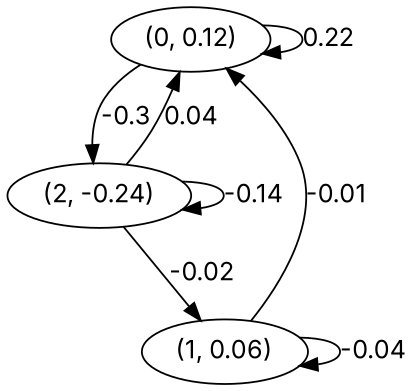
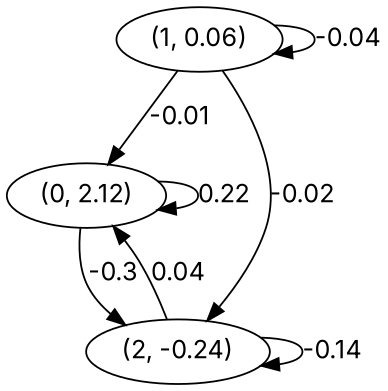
(191, 39) -> (86, 196)
(156, 267) -> (270, 190)
